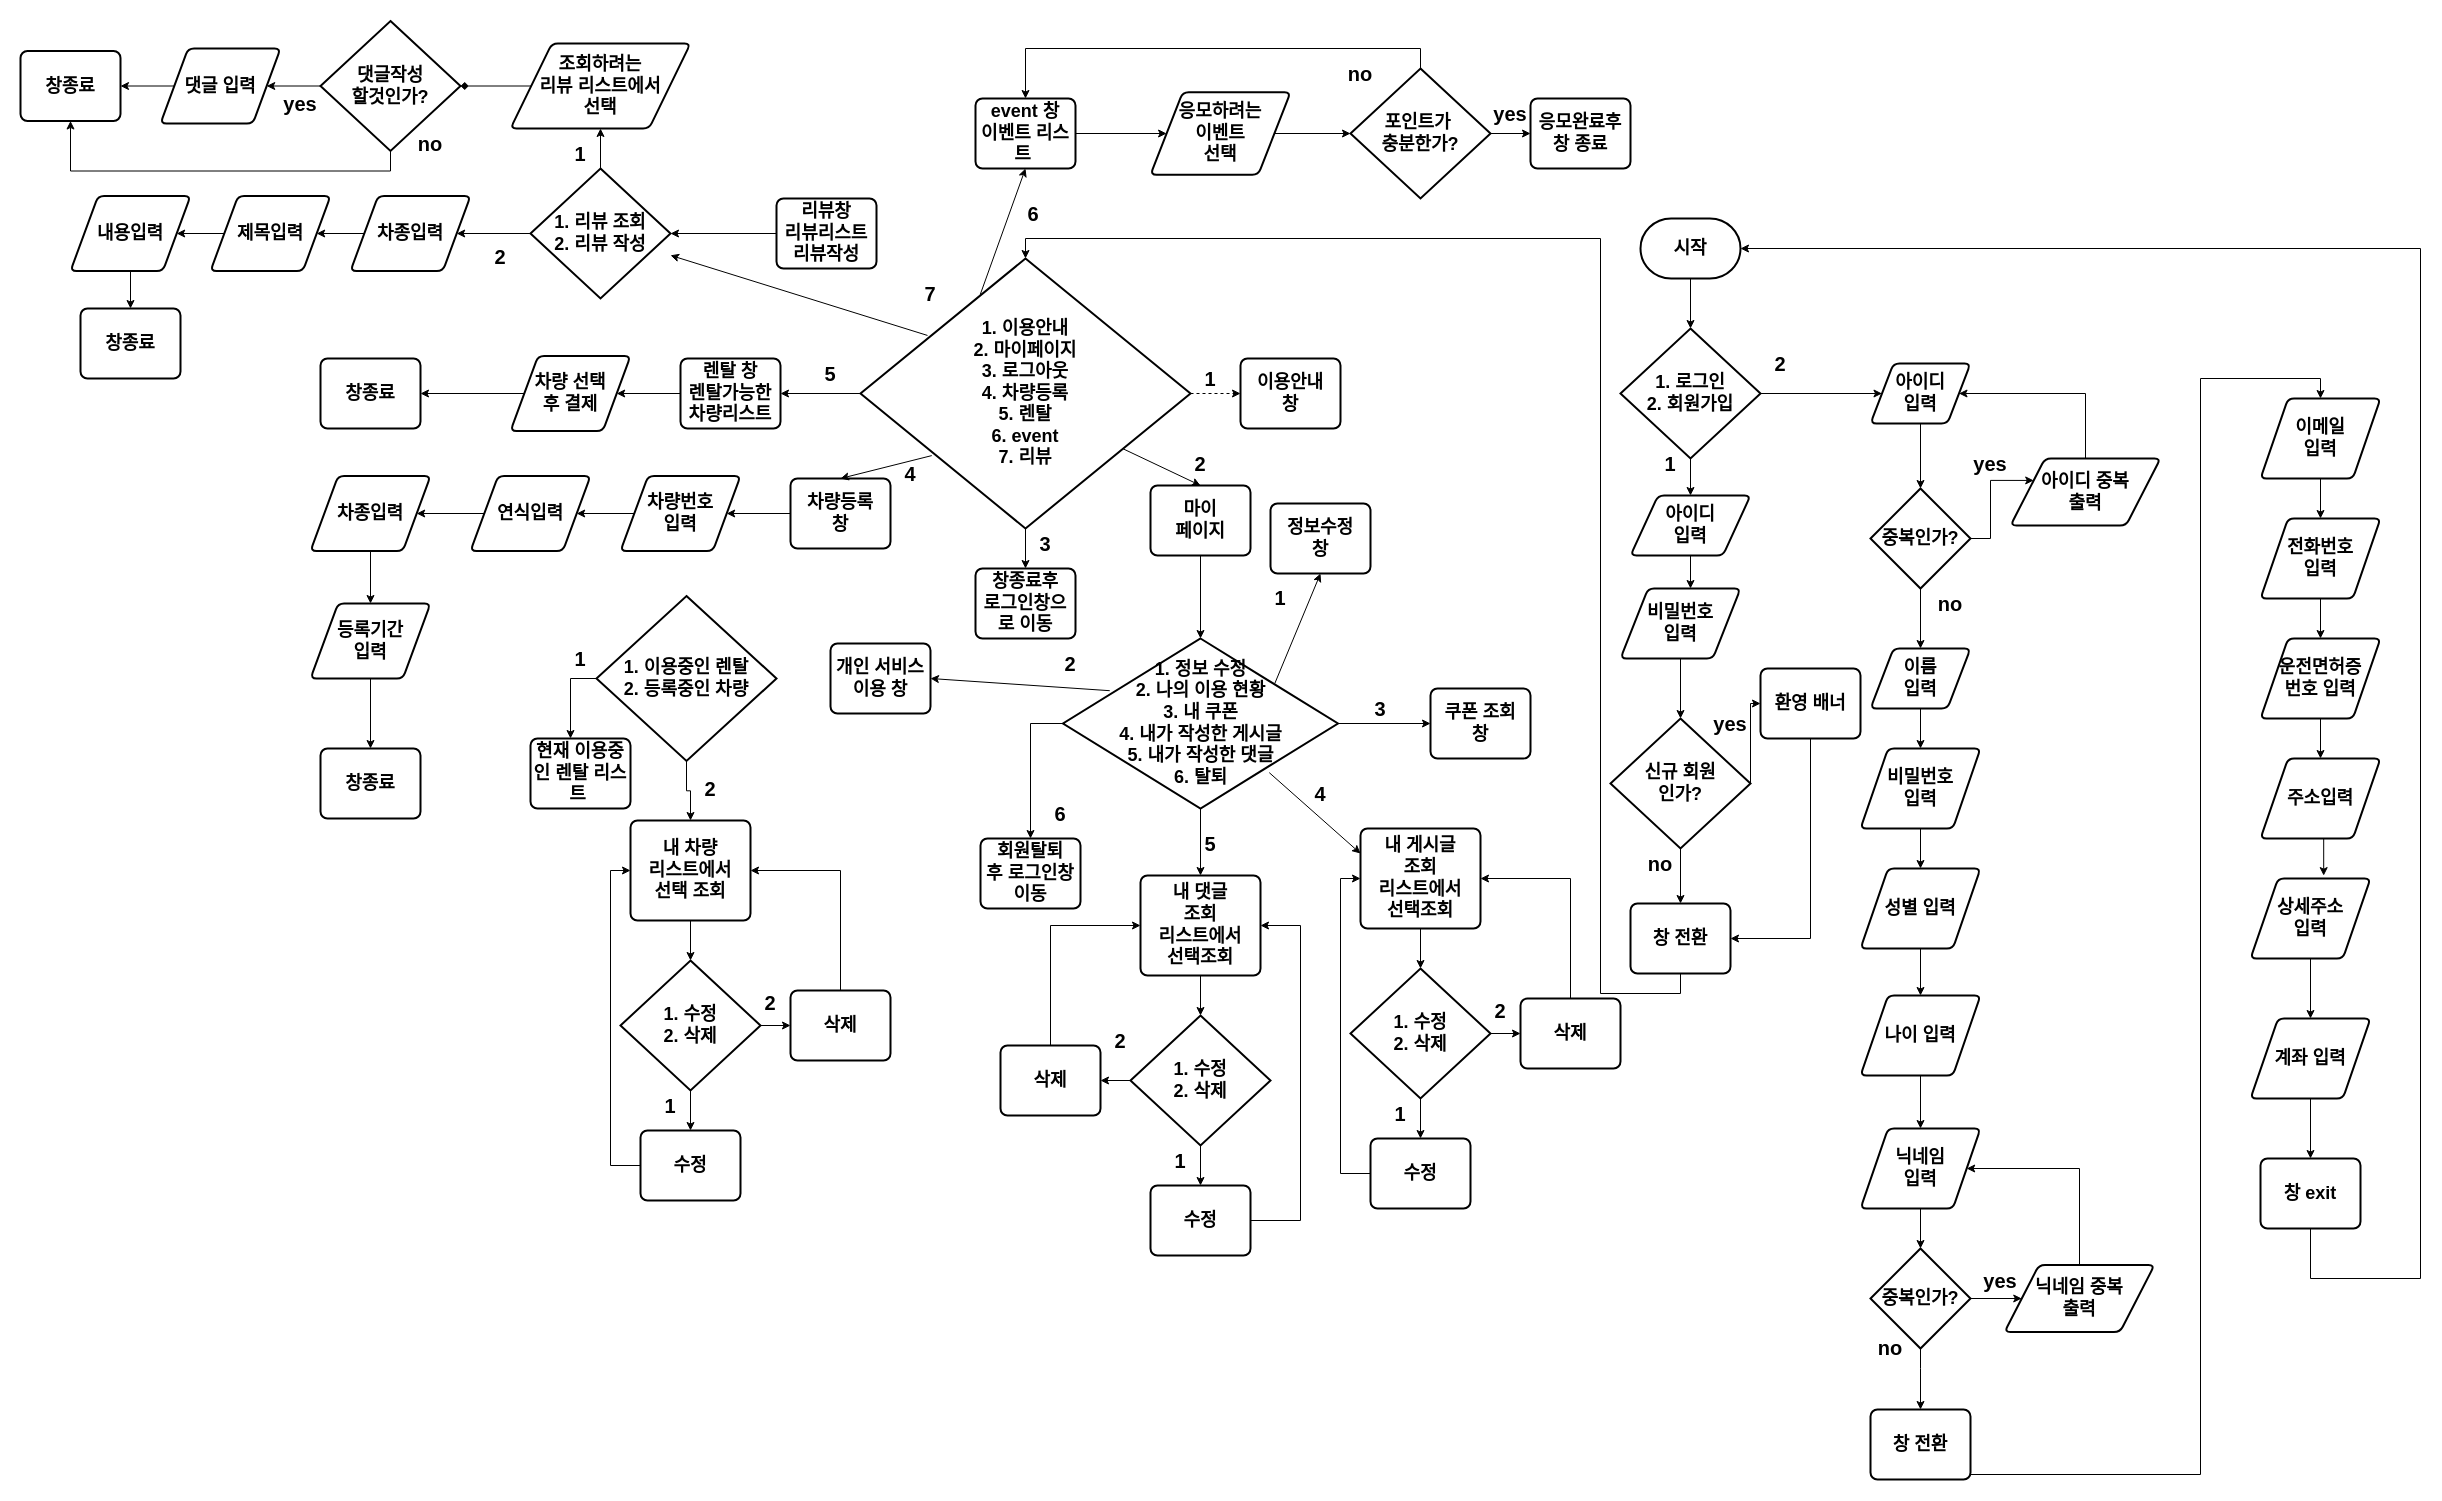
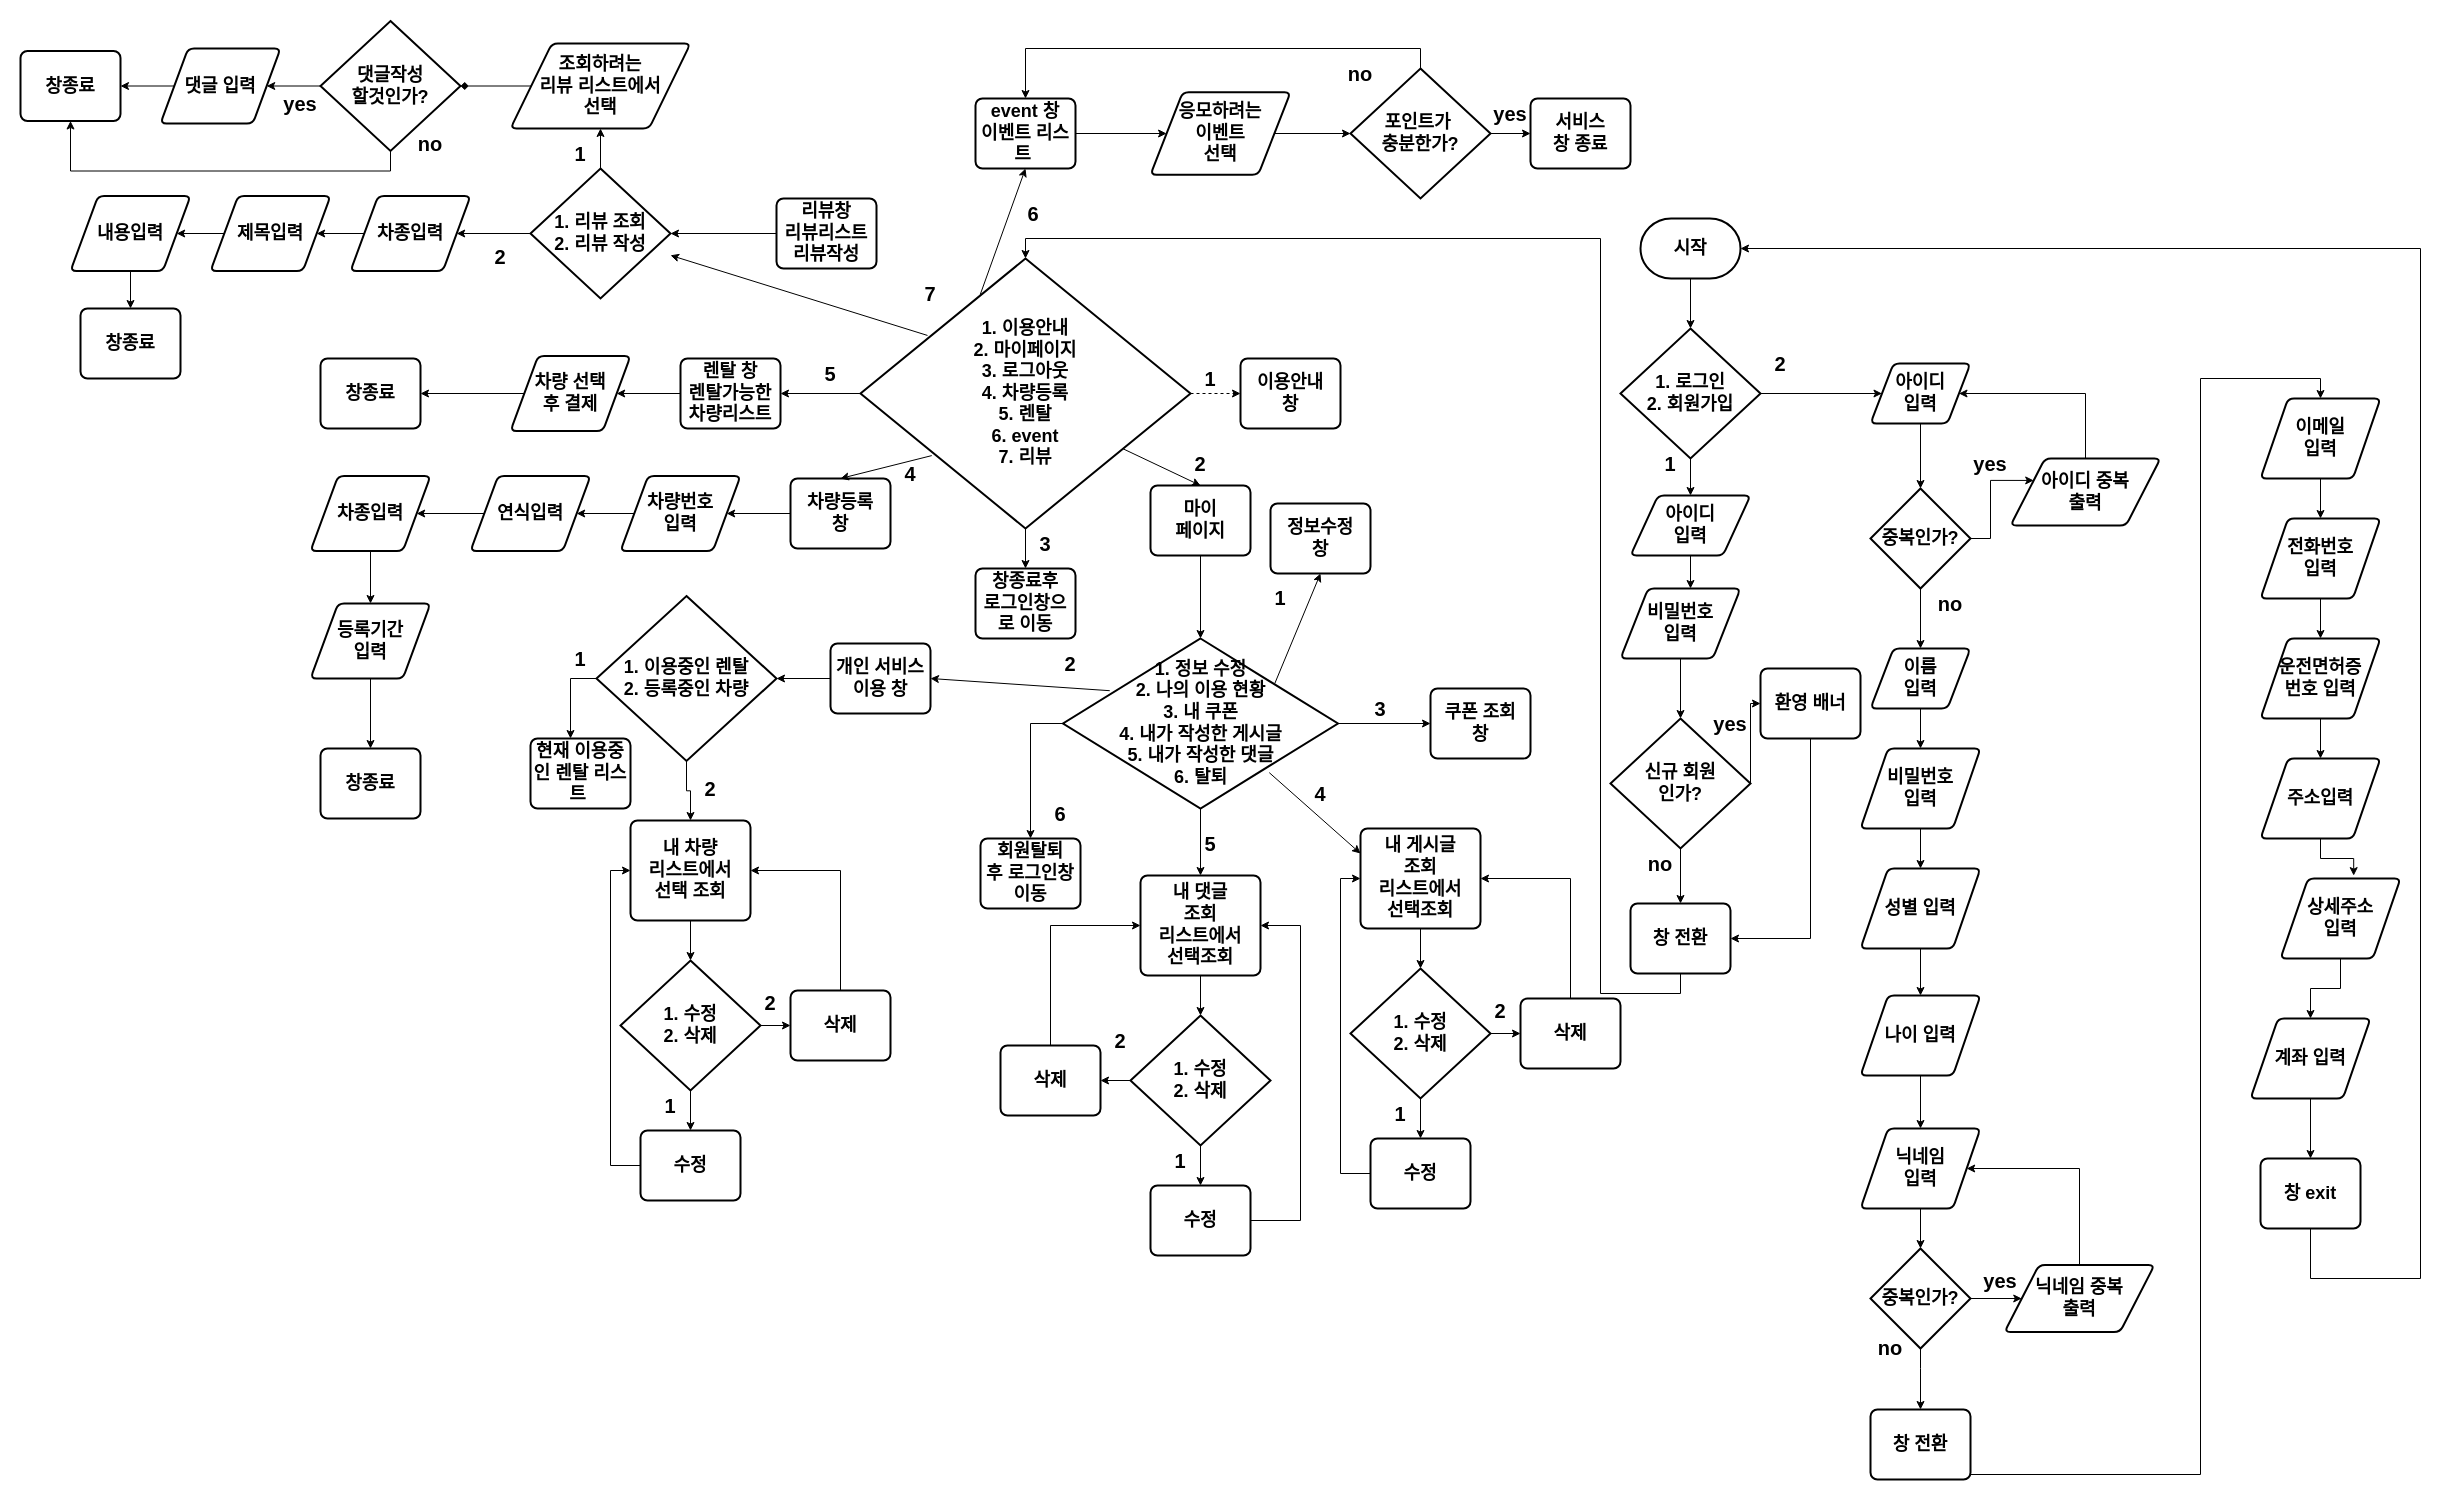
(1581, 134) -> (1581, 134)
none -> (807, 679)
(2311, 919) -> (2341, 919)
